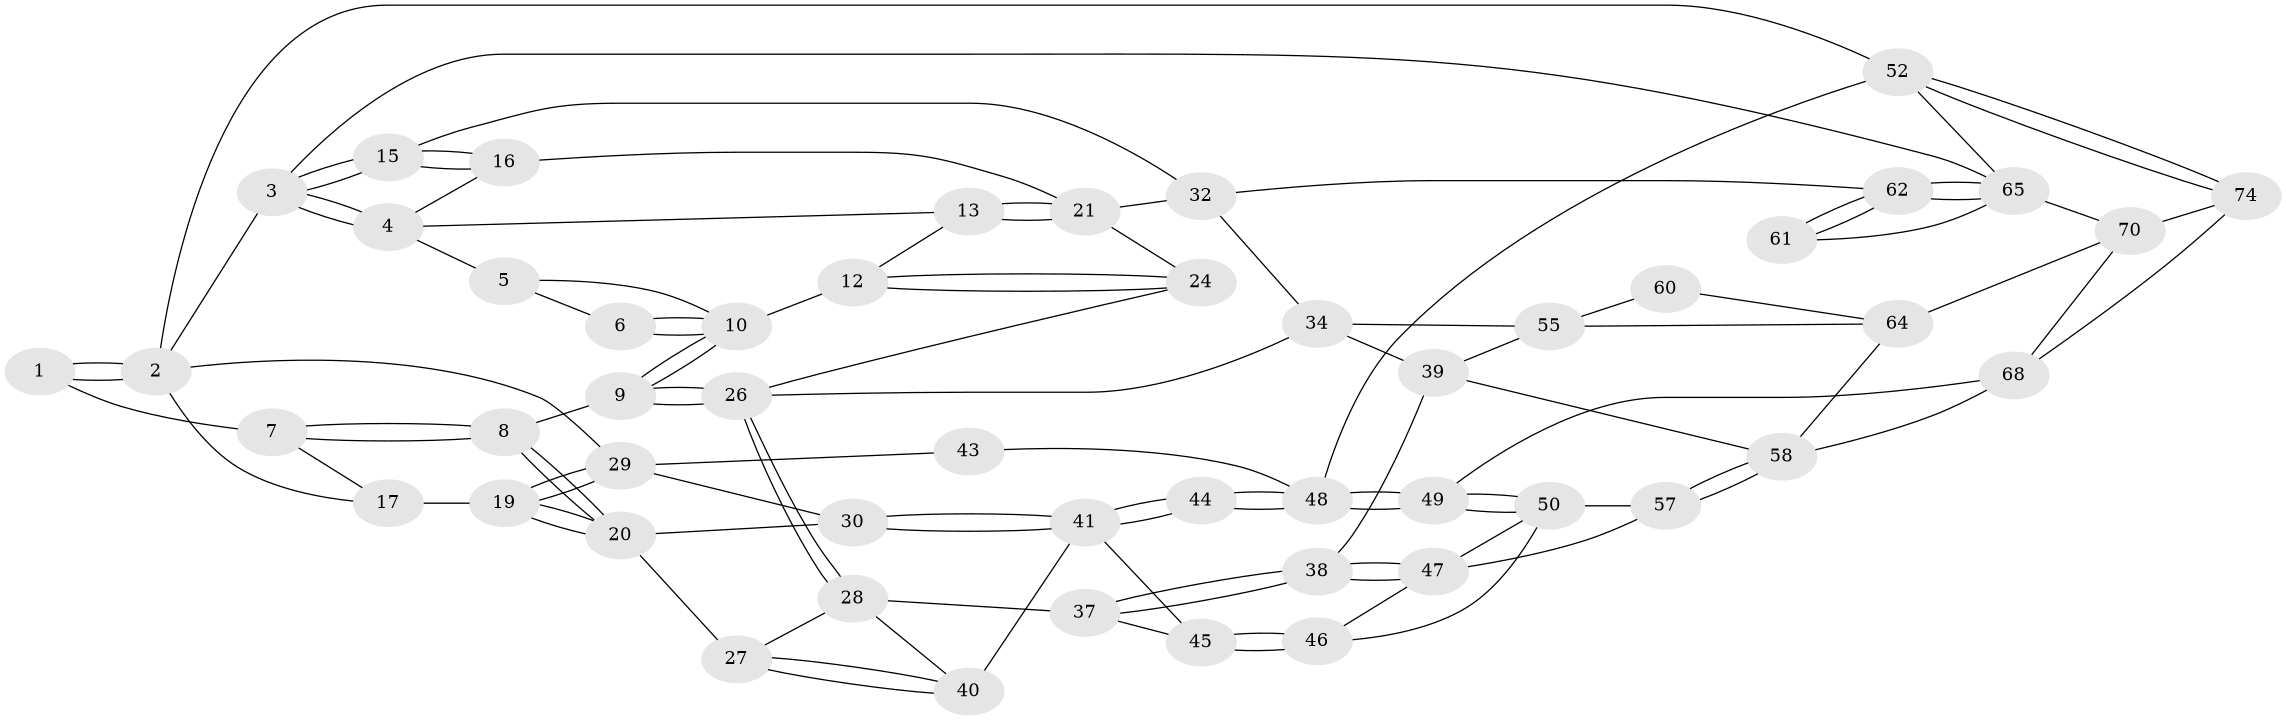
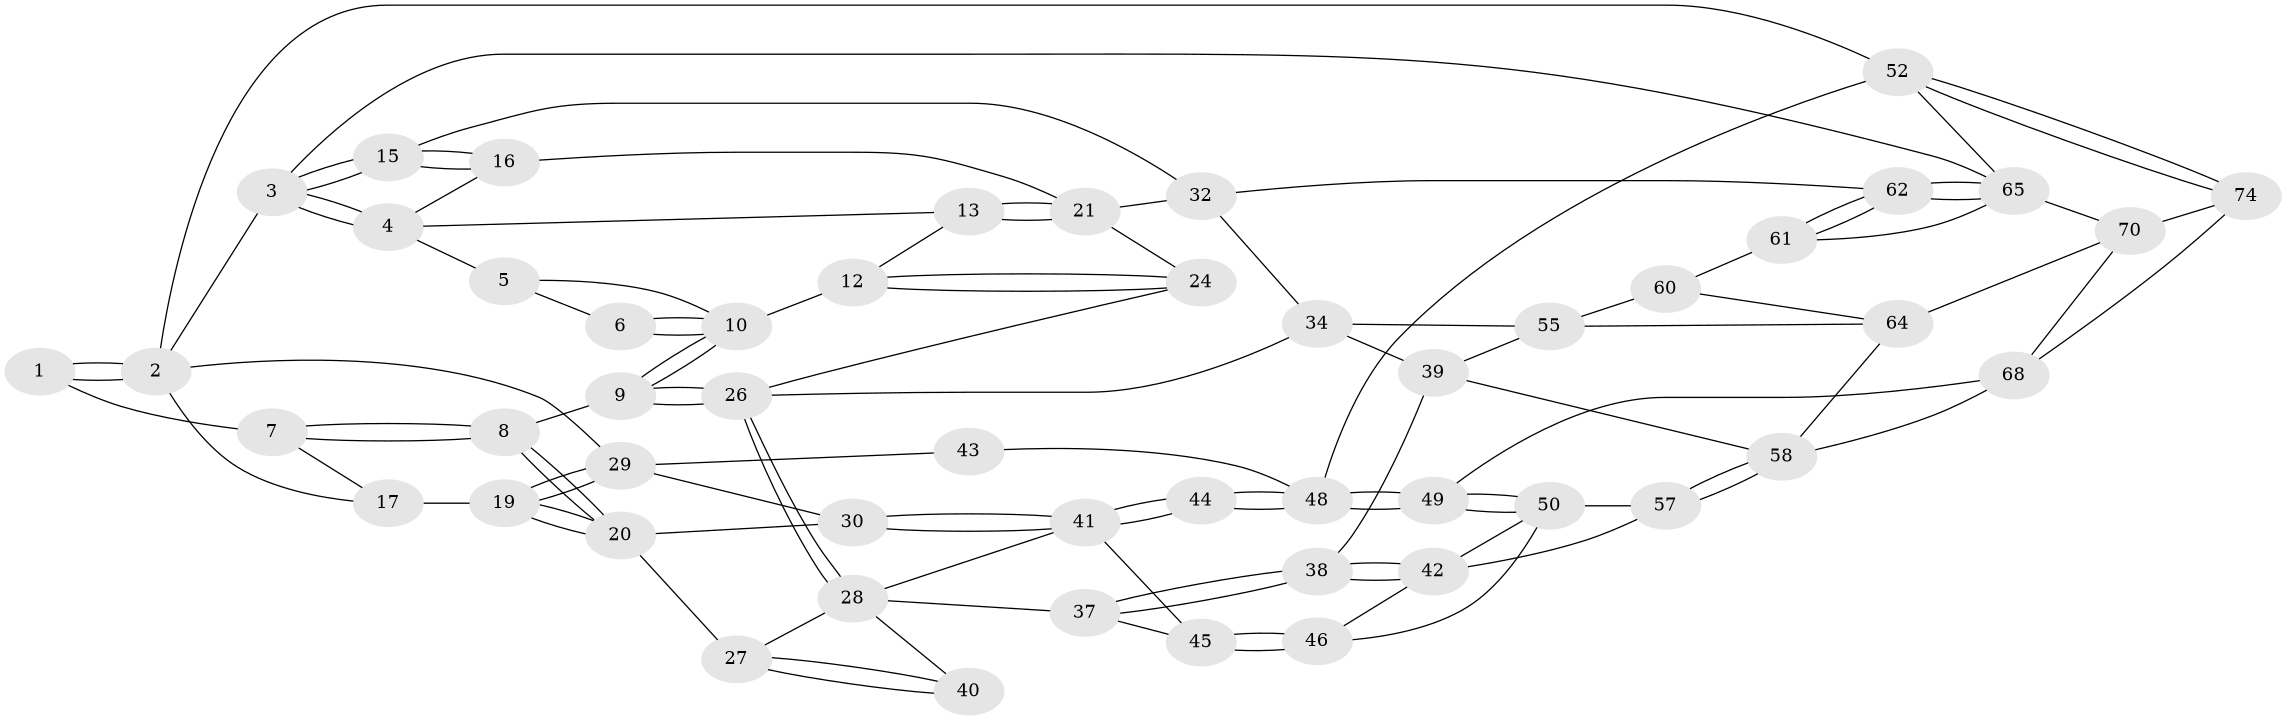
none -> (1724, 265)
(1433, 572) -> (1433, 572)
(1031, 601) -> (969, 561)
